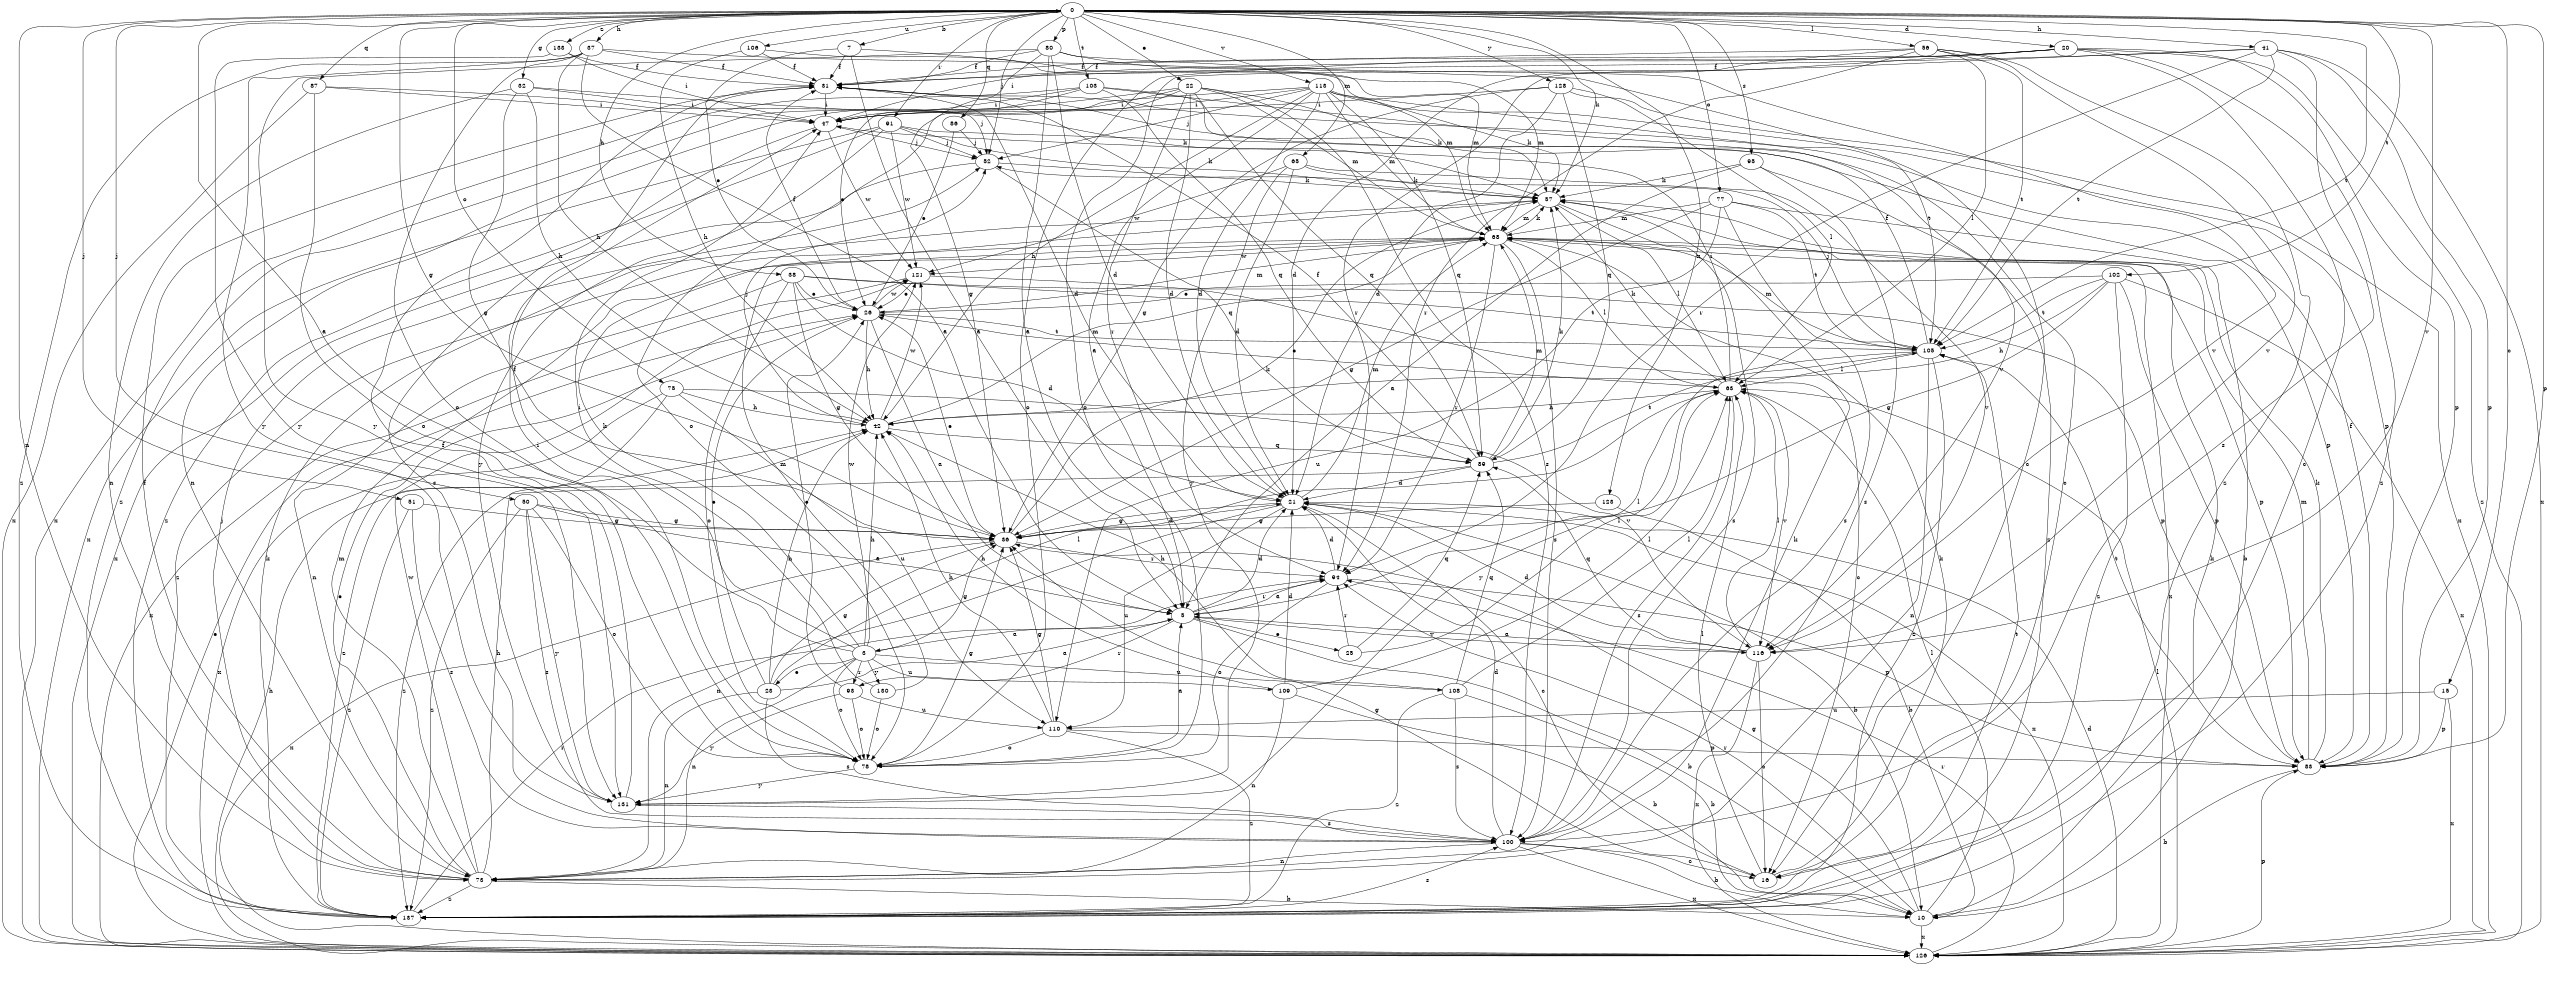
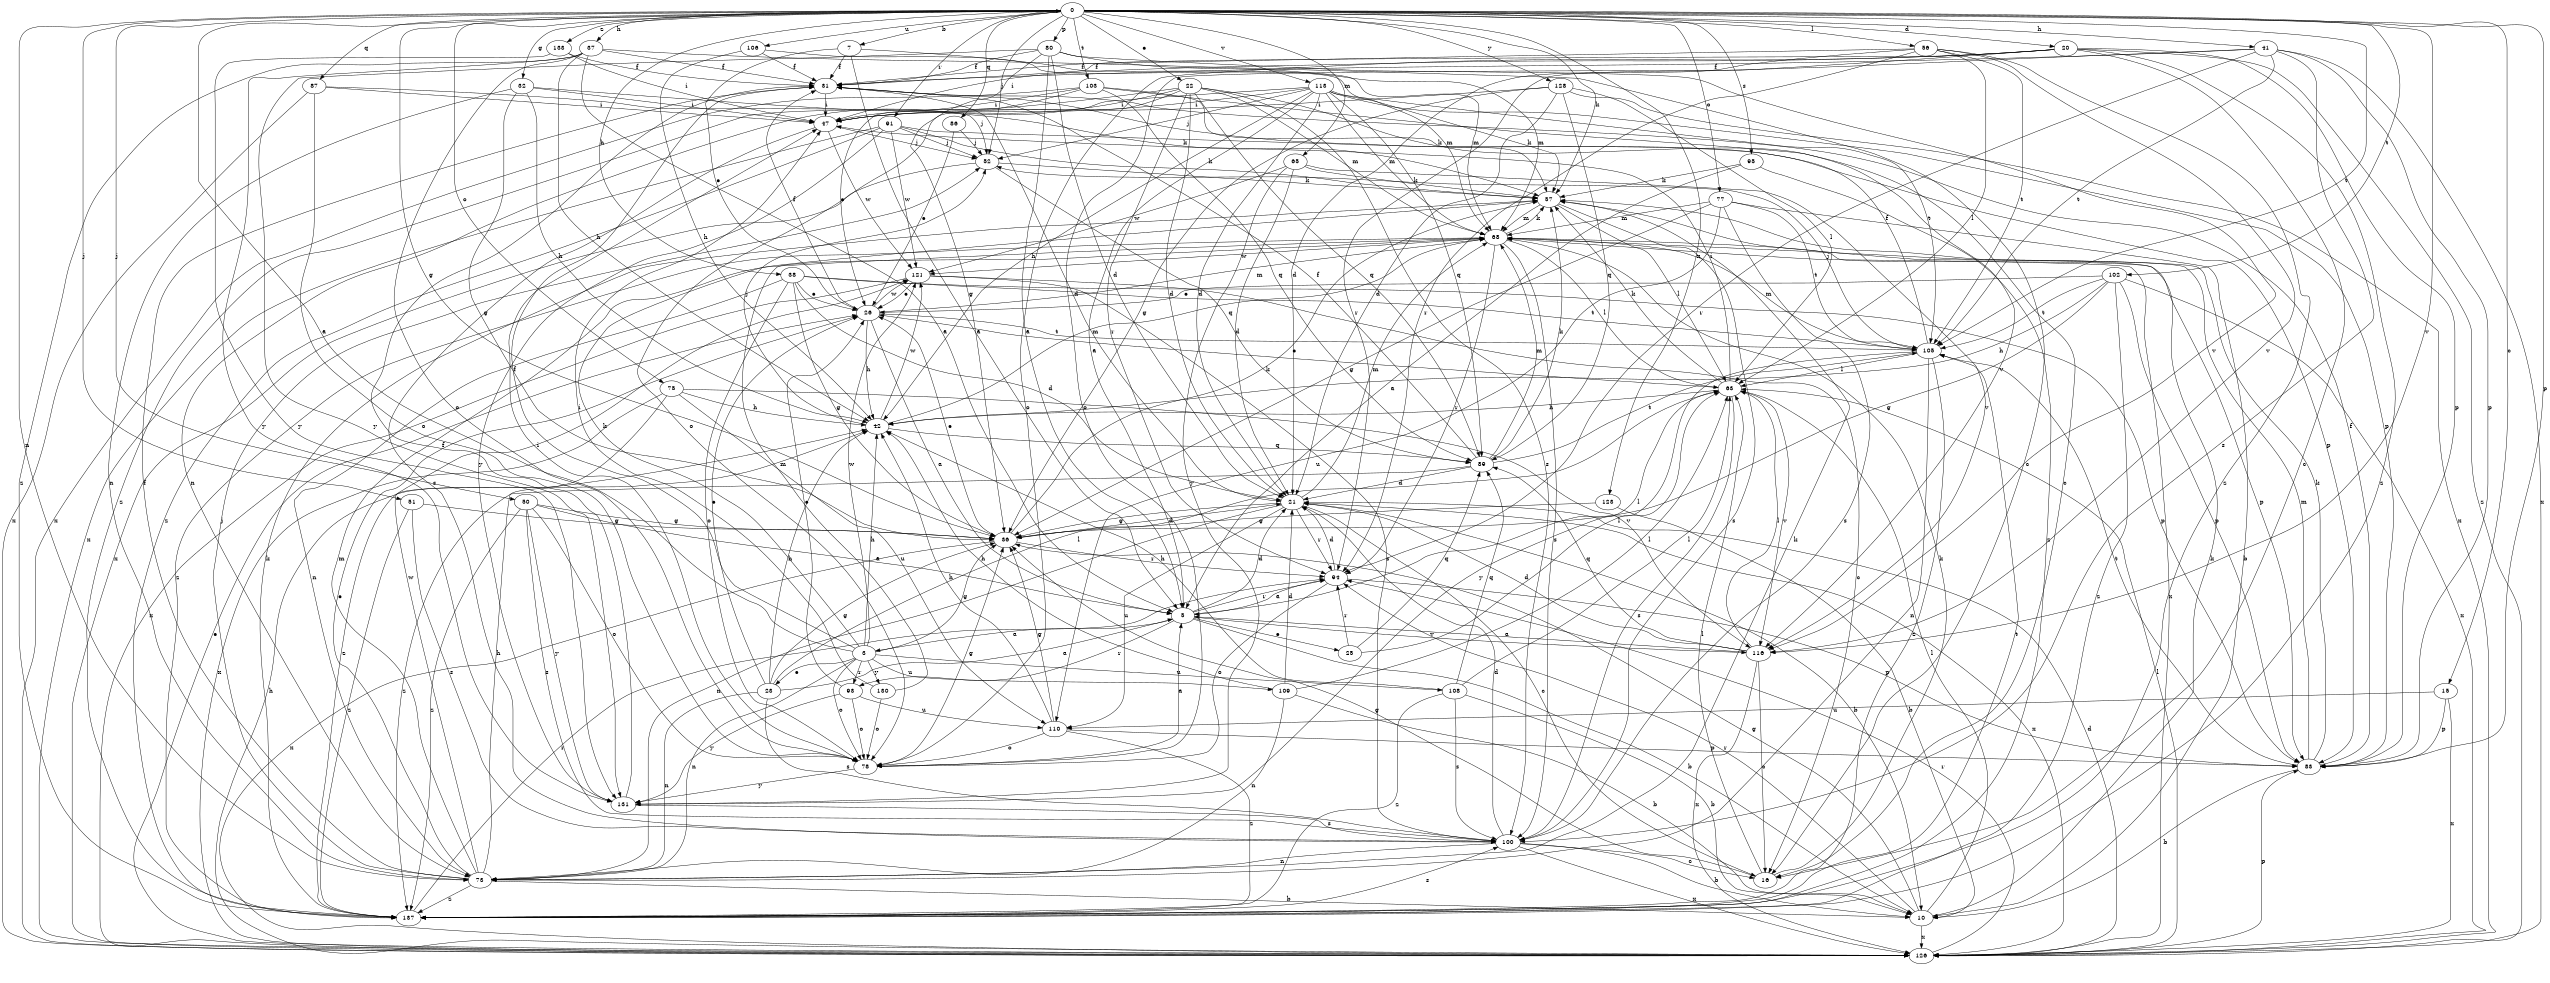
none -> (1313, 538)
(1842, 548) -> (1322, 460)
